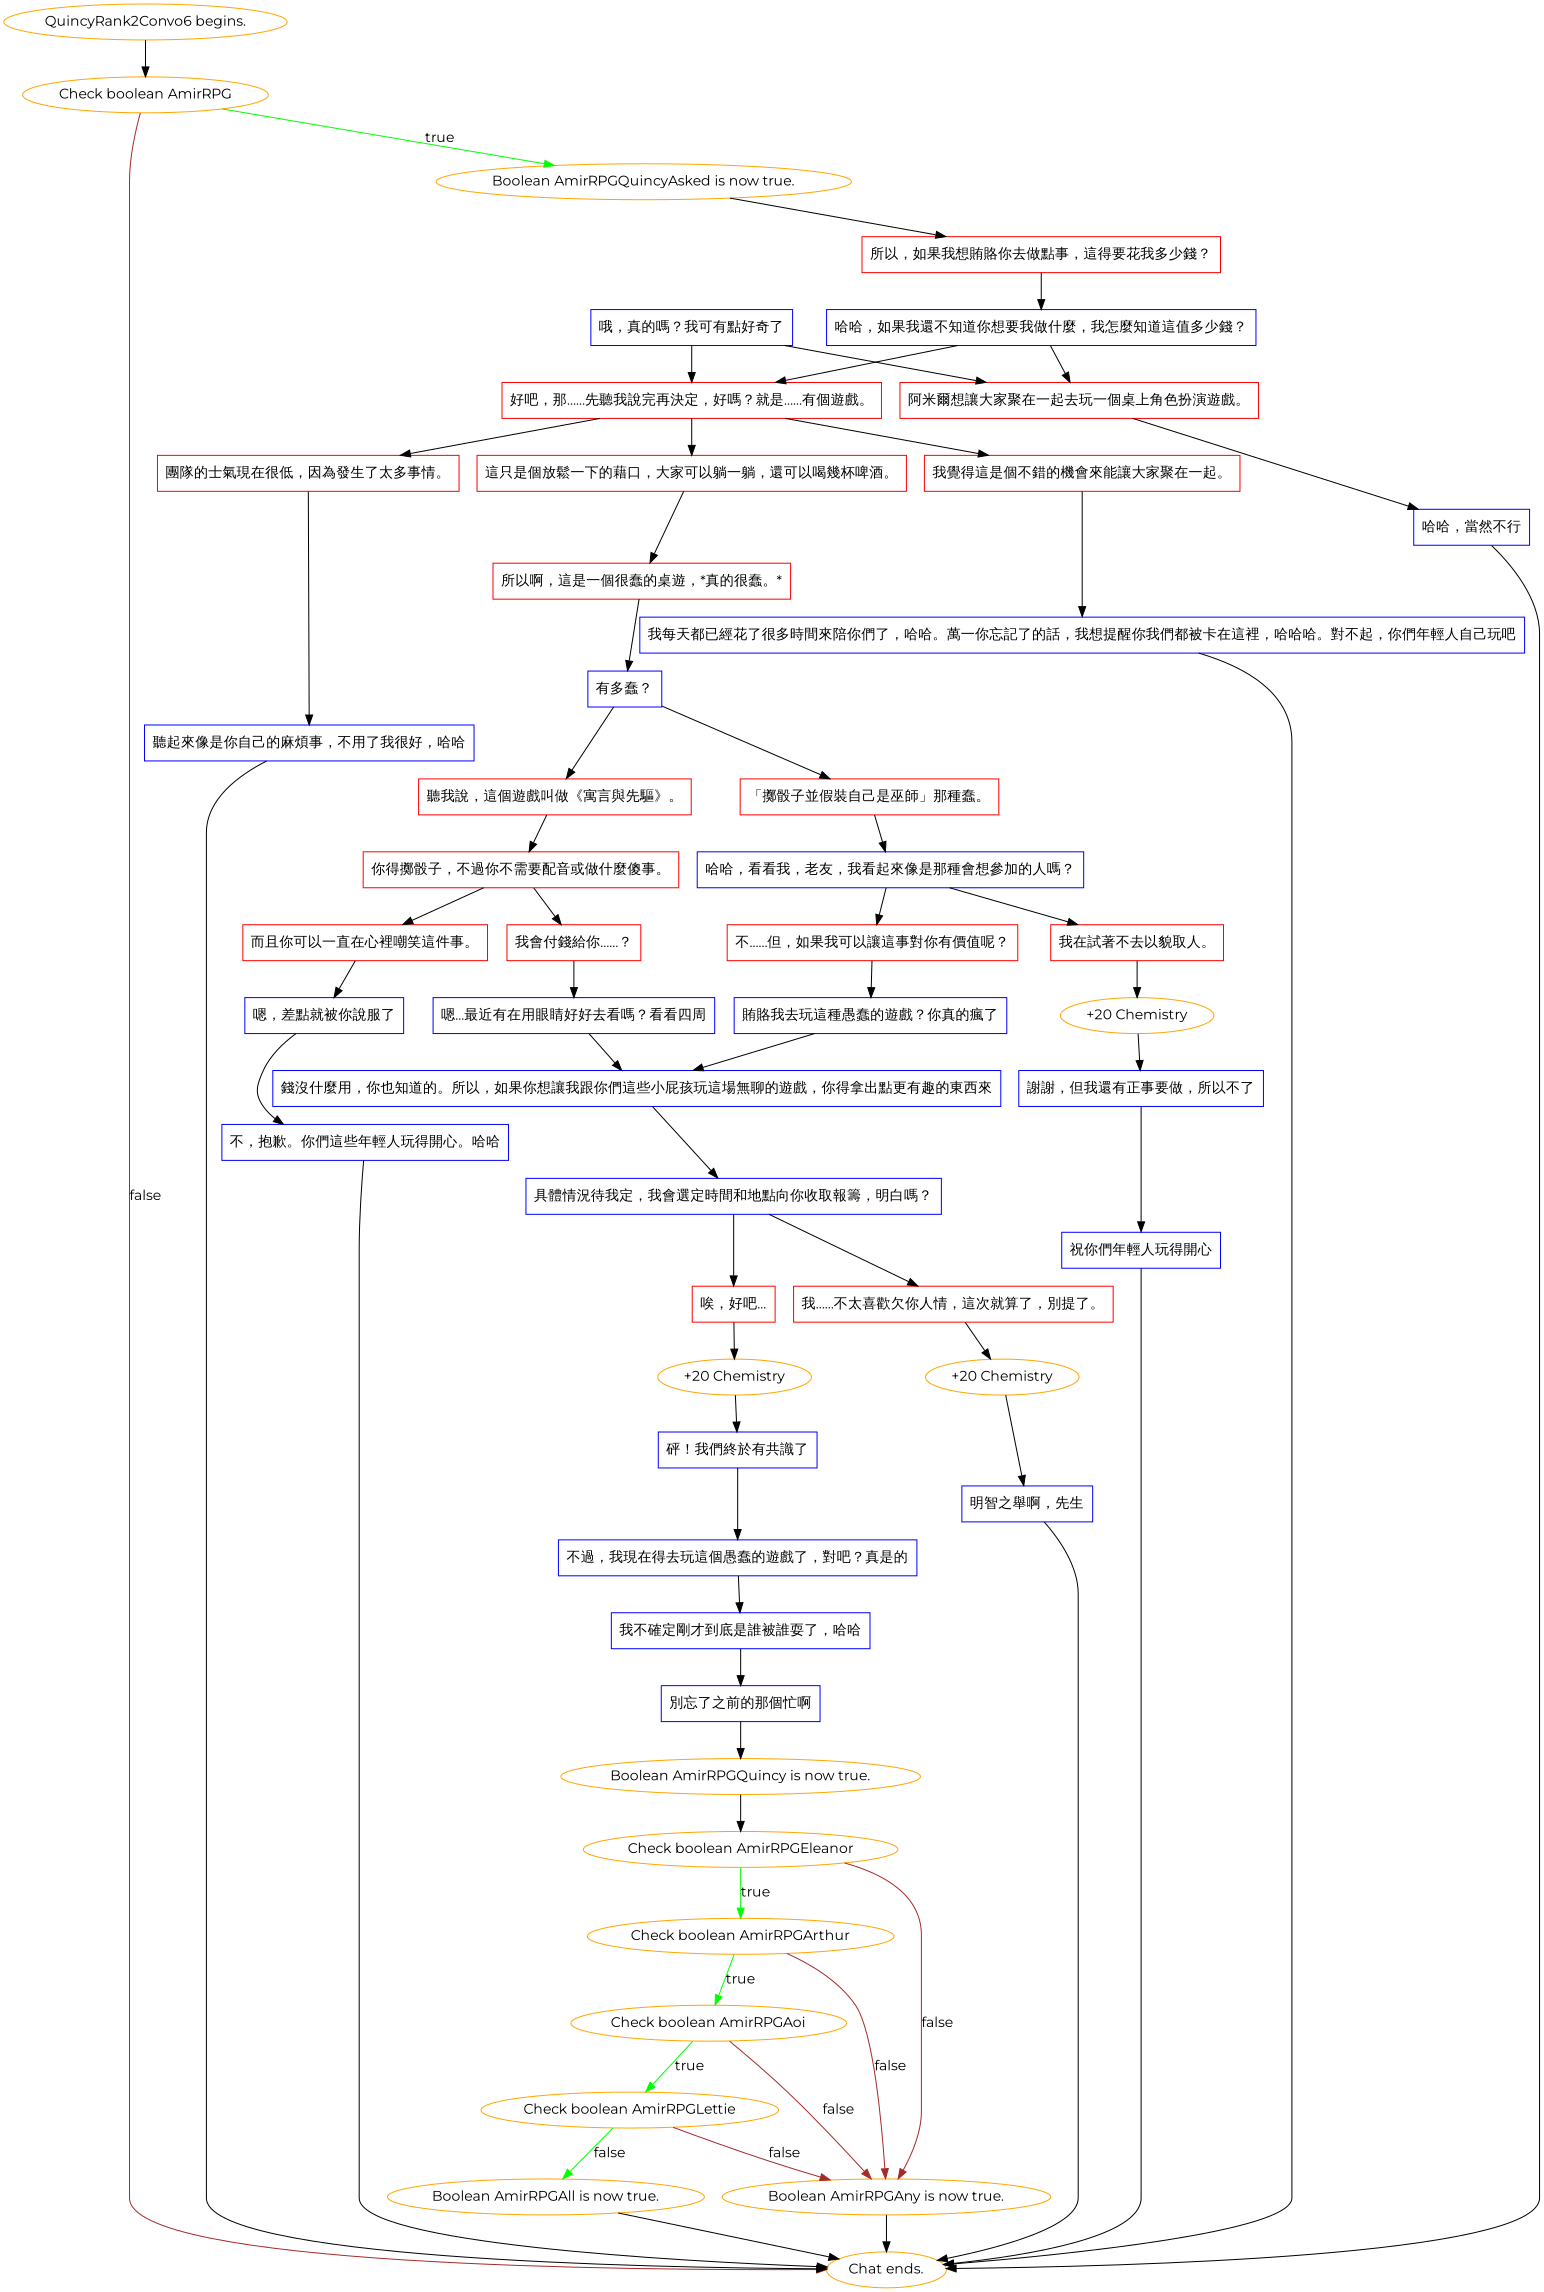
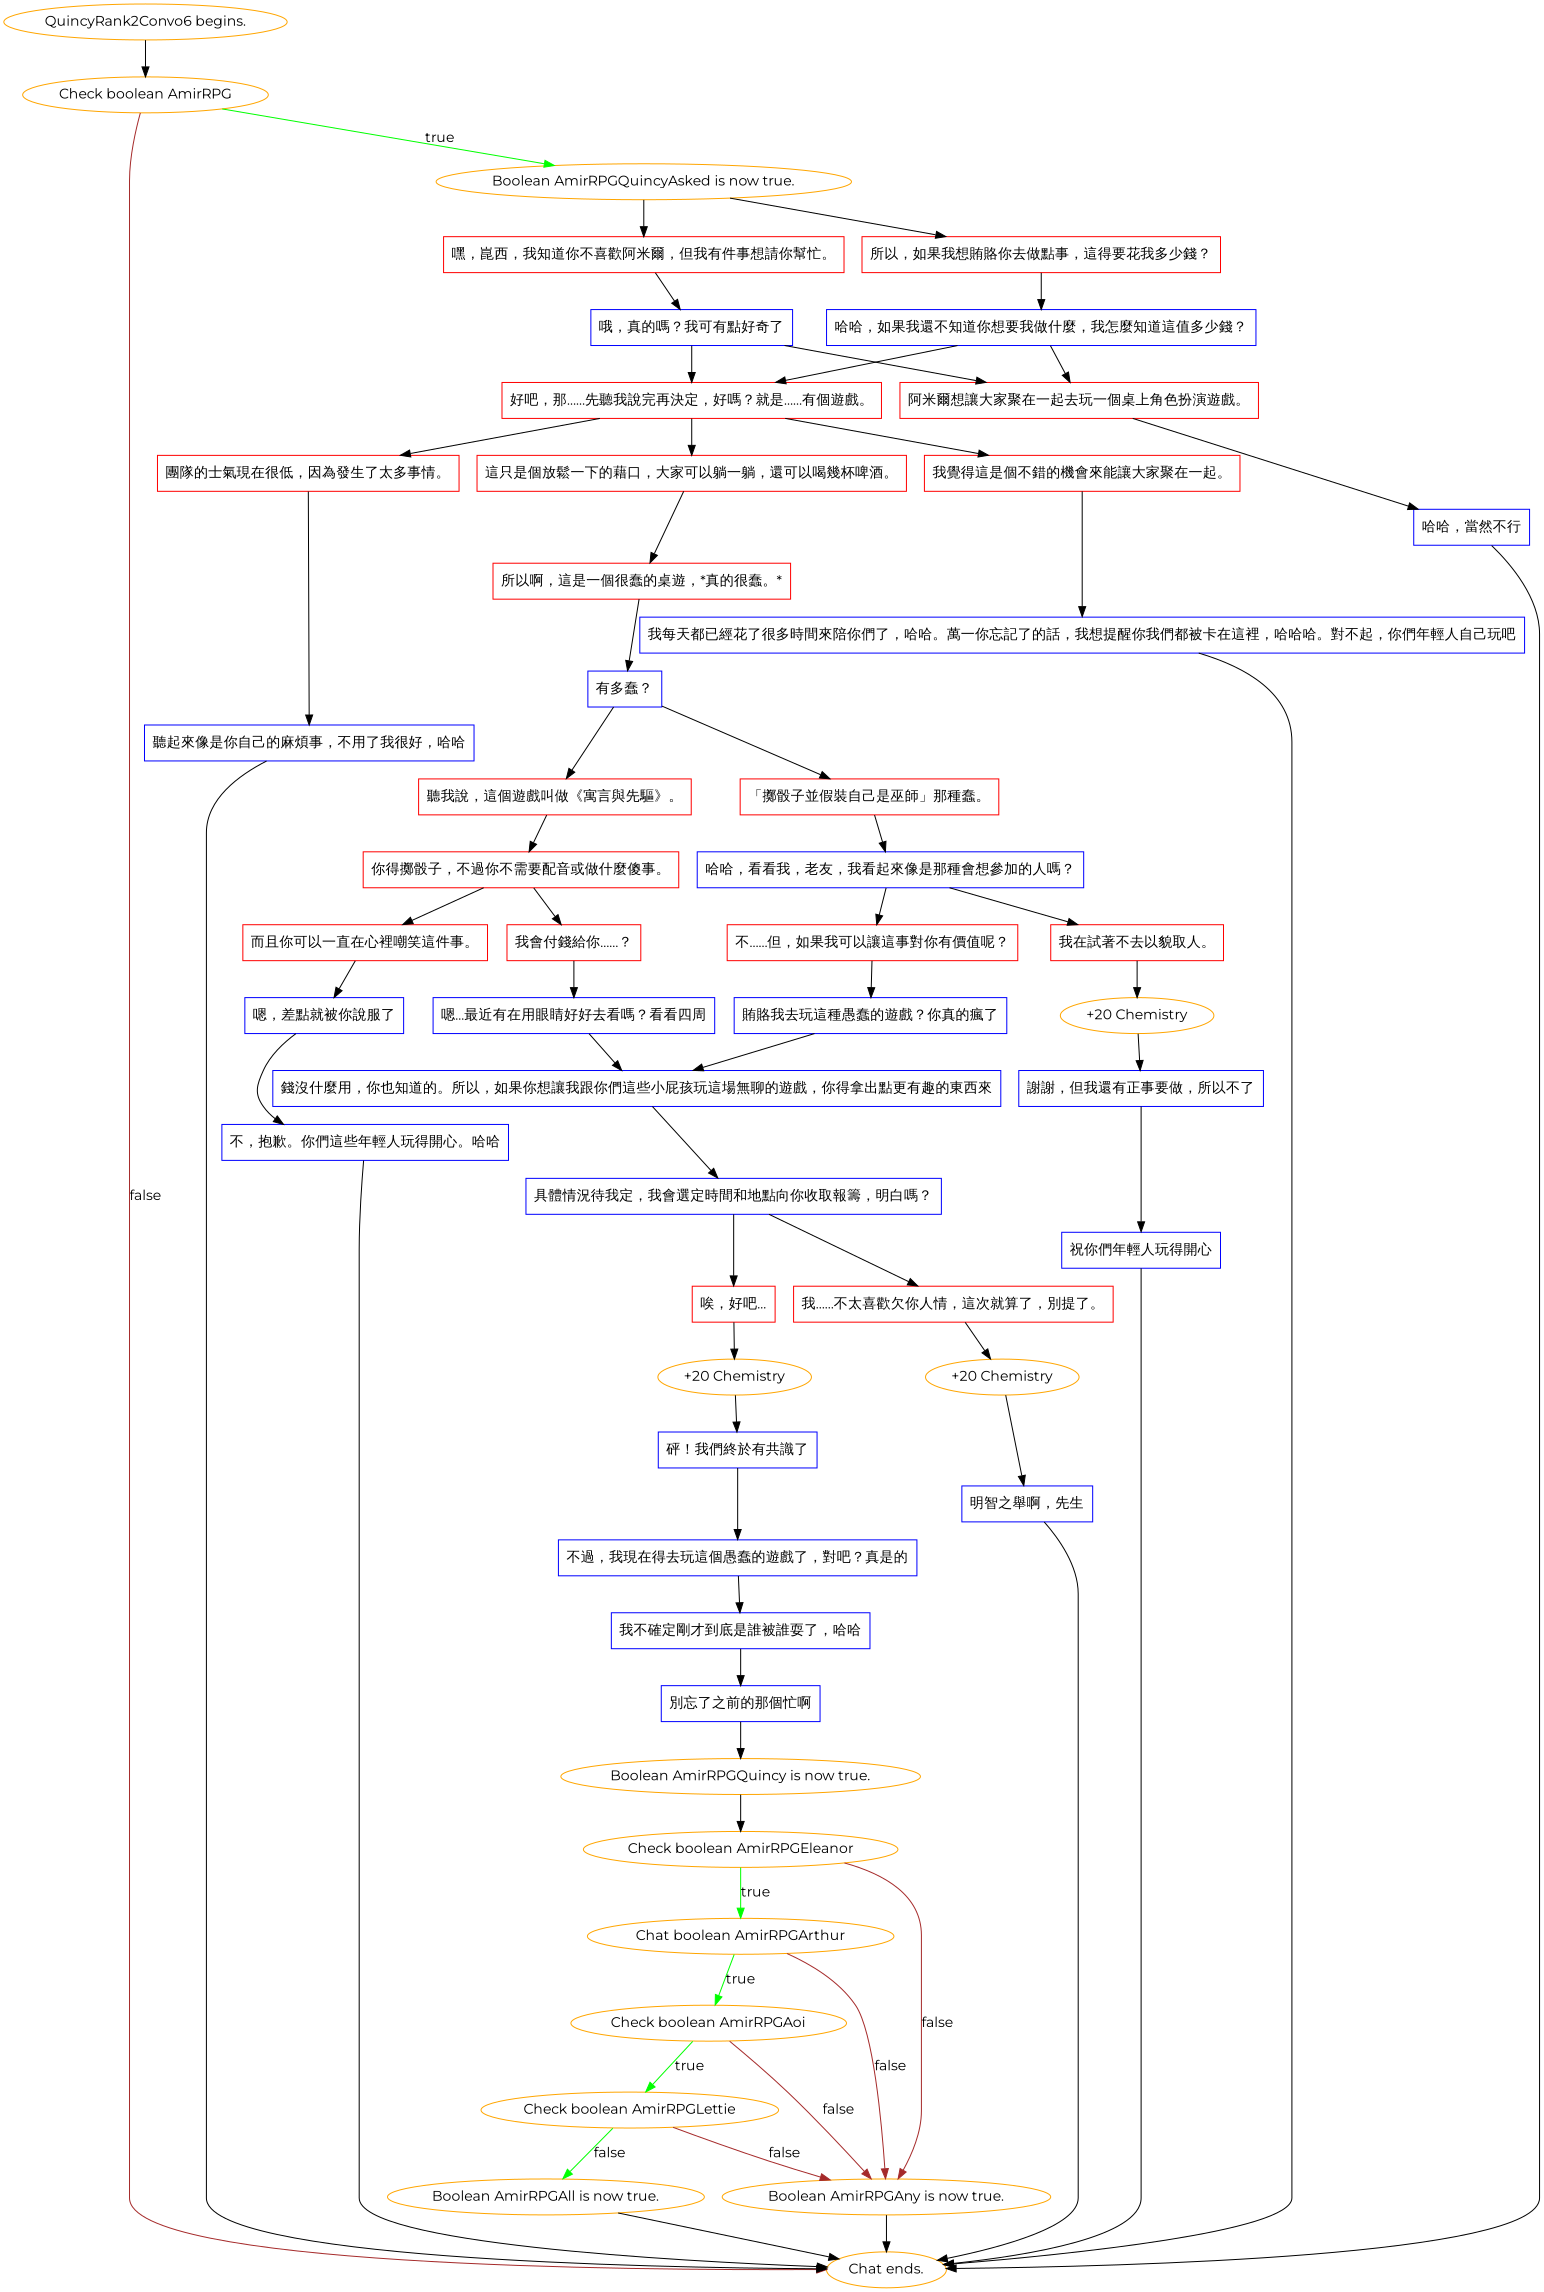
none -> (644, 255)
(741, 1936) -> (741, 1936)
